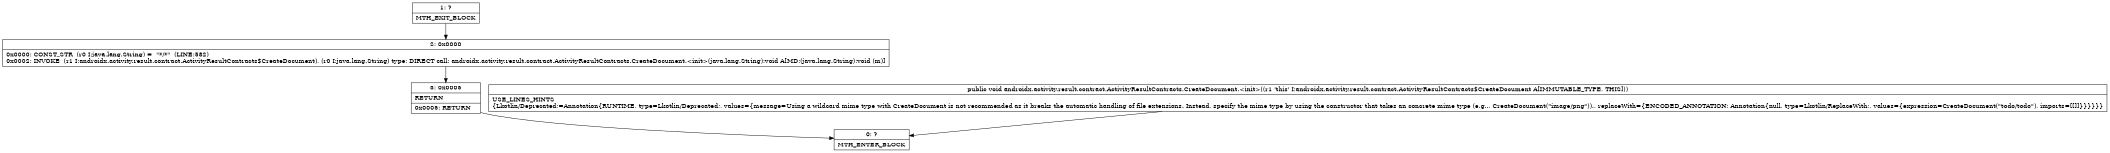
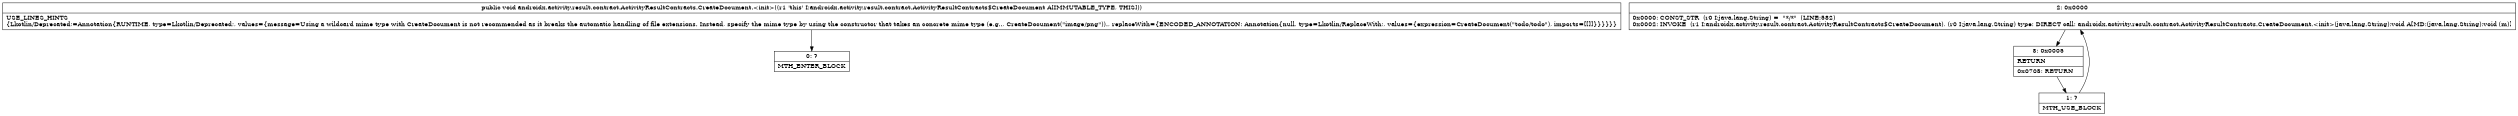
(446, 18) -> (2072, 108)
(446, 108) -> (2048, 71)
(655, 130) -> (2060, 83)
